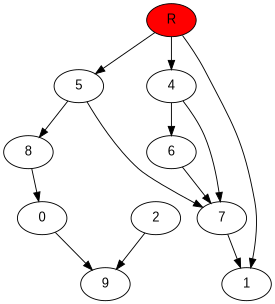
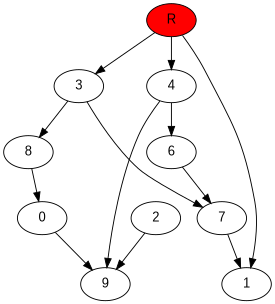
(79, 86) -> (79, 86)
(208, 144) -> (124, 176)
